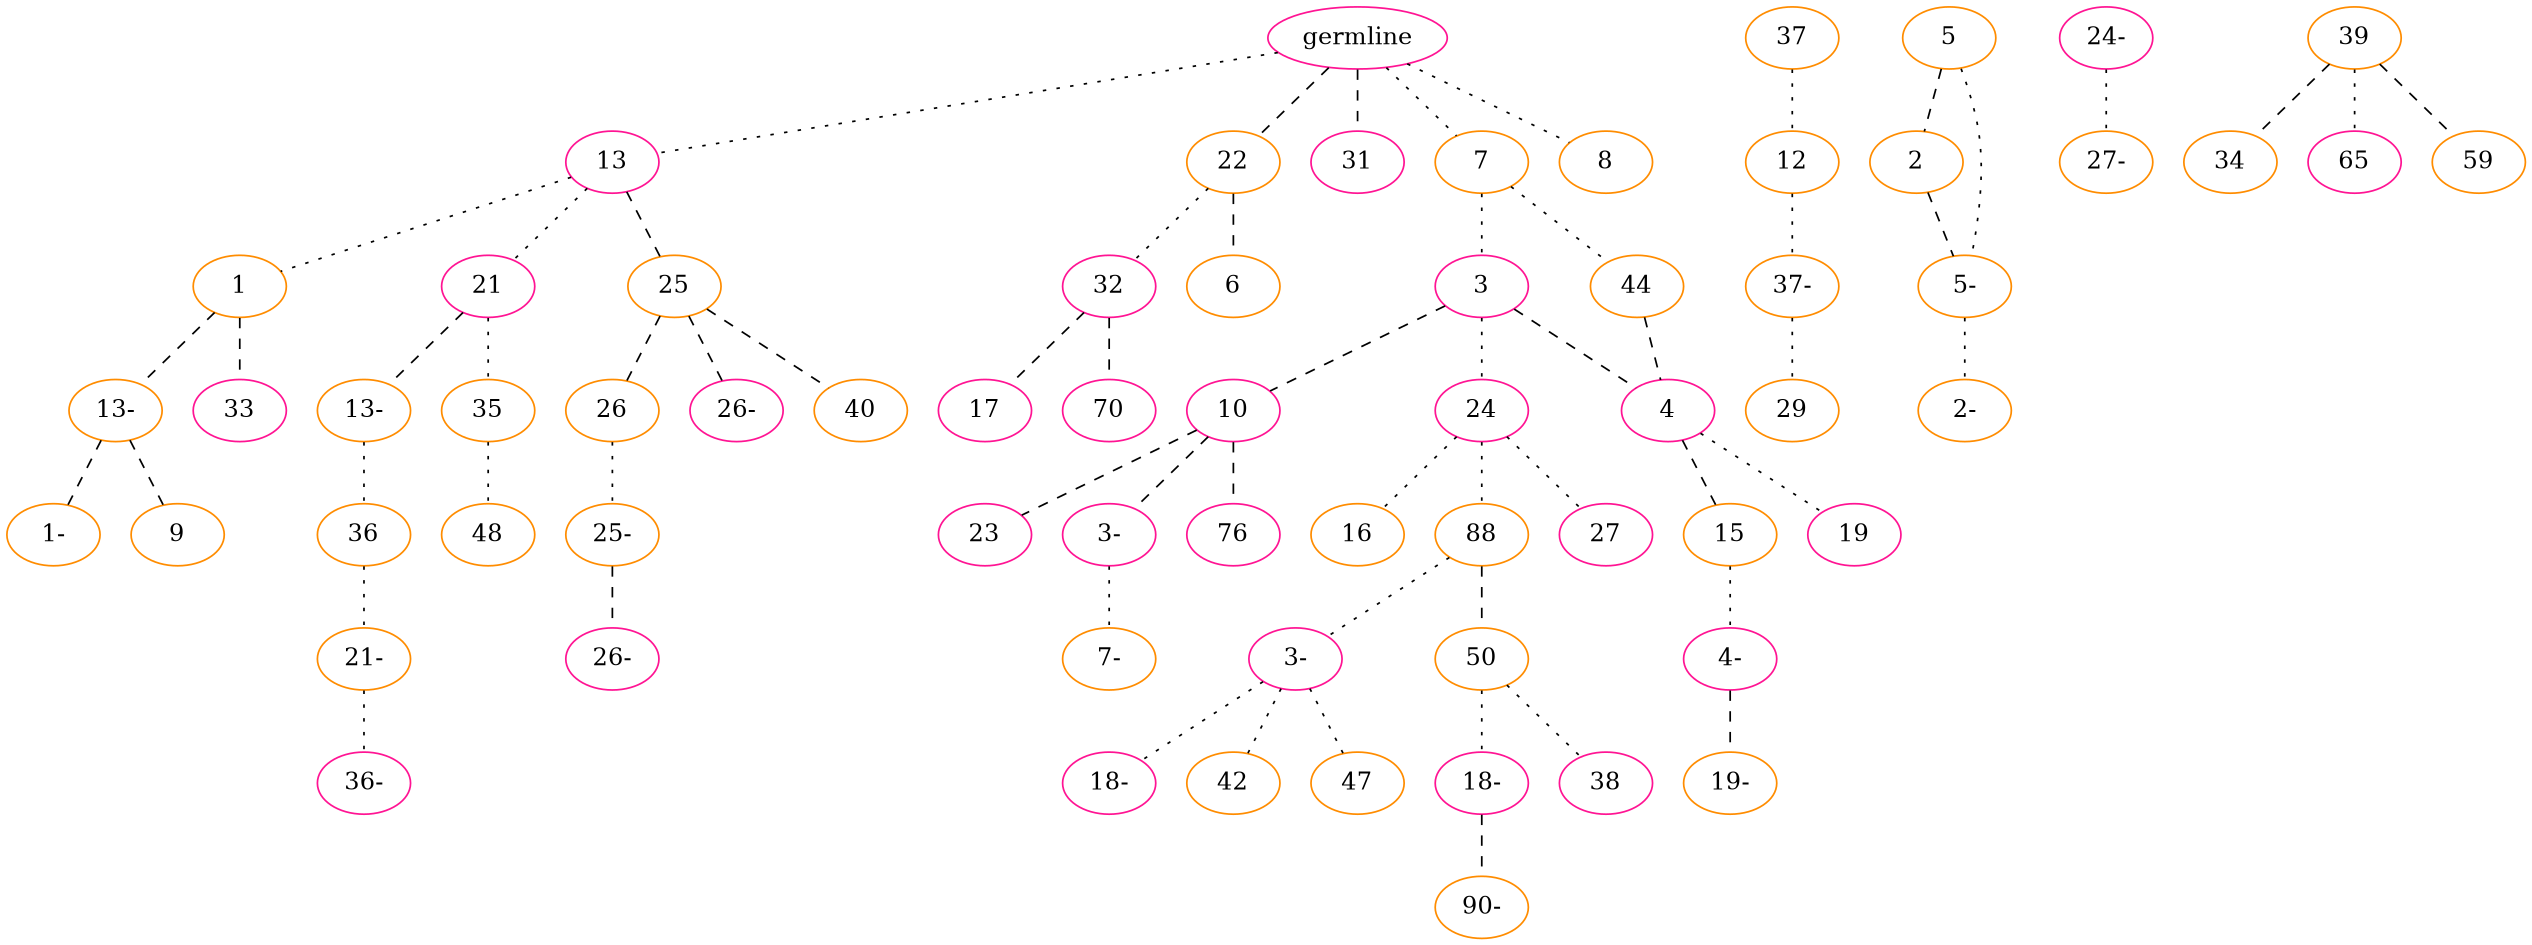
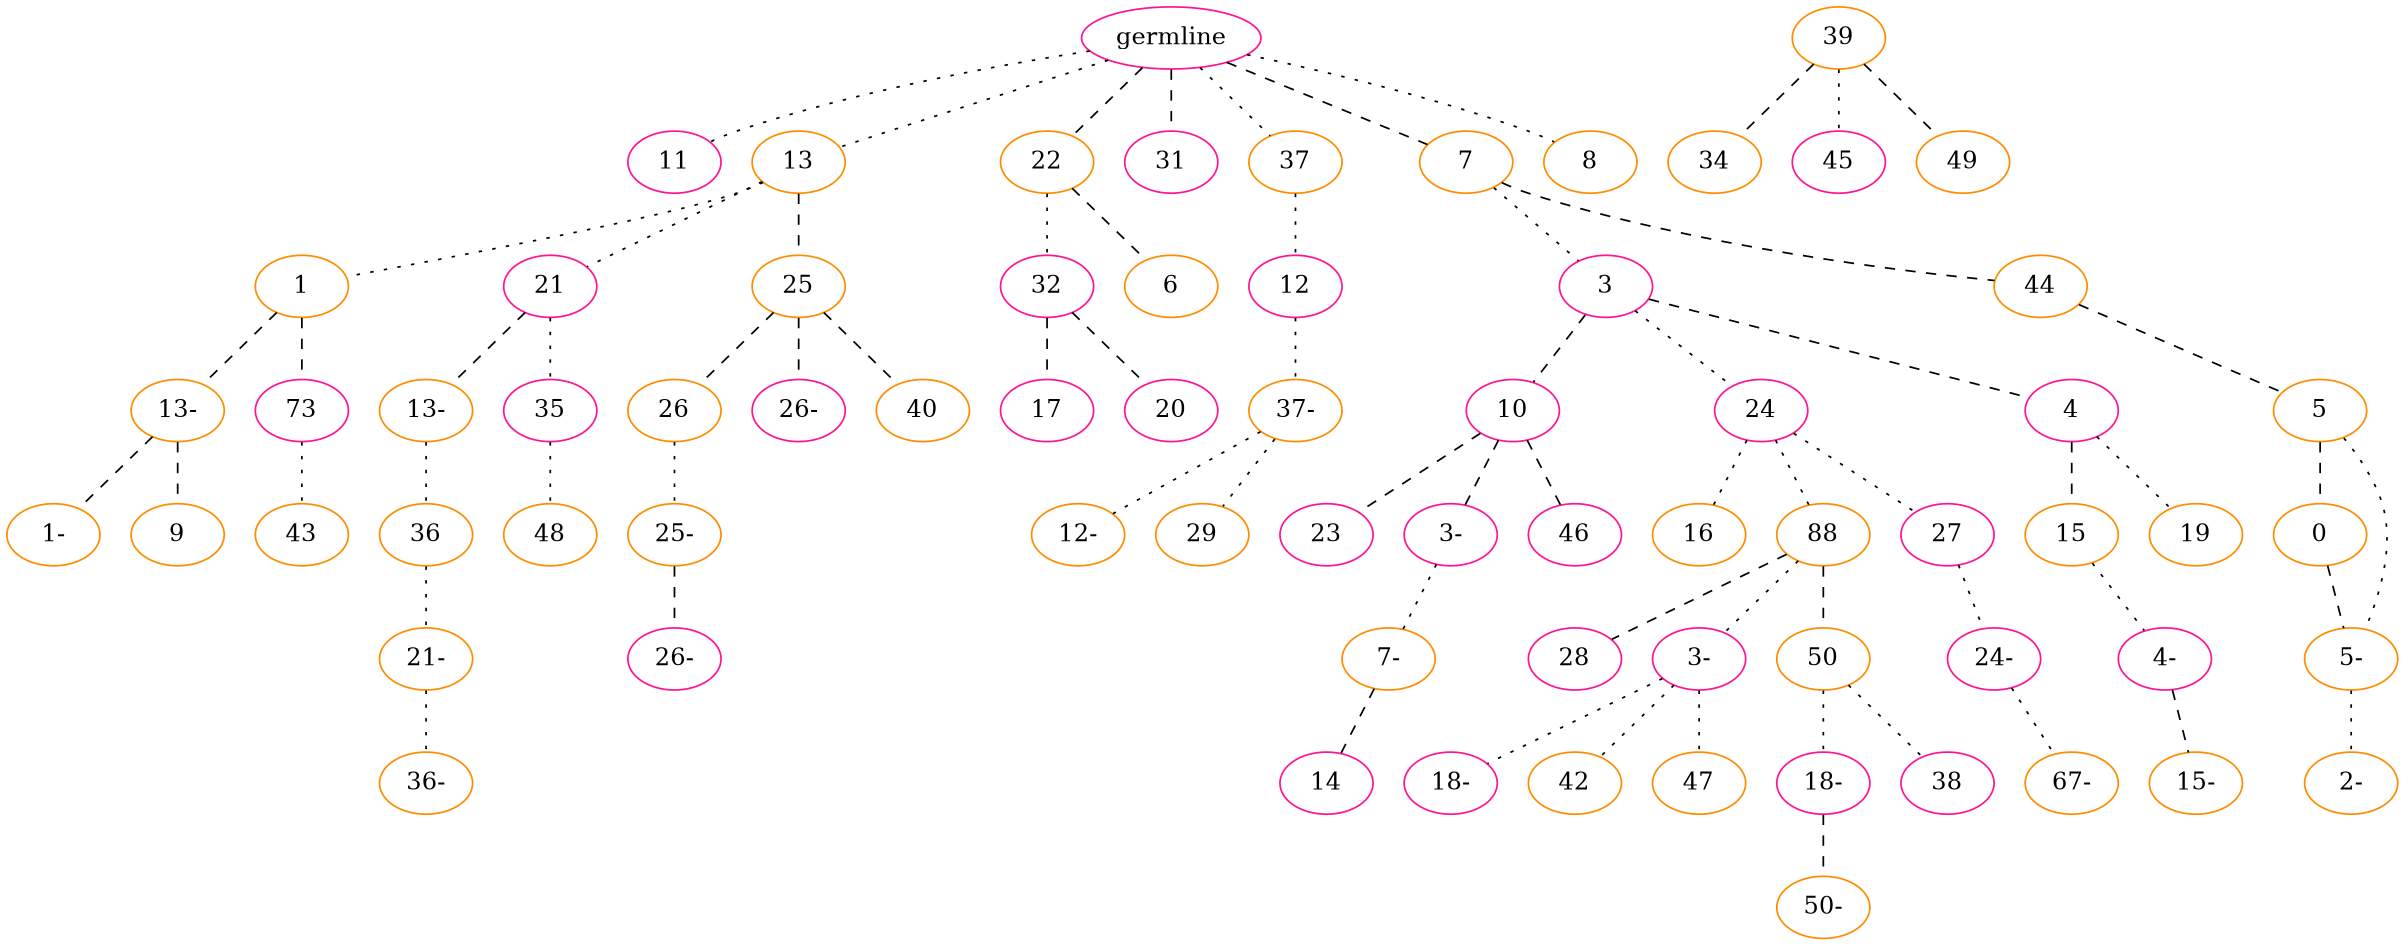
none -> (1235, 102)
(1421, 102) -> (1327, 103)
(612, 162) -> (799, 162)
none -> (674, 162)
(1792, 162) -> (1295, 286)
(1916, 162) -> (2320, 535)
(2106, 162) -> (2072, 783)
(2355, 162) -> (1839, 162)
(2479, 162) -> (1963, 162)
(1559, 224) -> (1745, 245)
(1653, 349) -> (2180, 348)
(240, 411) -> (302, 411)
(488, 411) -> (550, 411)
(1109, 411) -> (1171, 411)
none -> (302, 535)
none -> (1078, 535)
(1233, 535) -> (1575, 535)
(1854, 535) -> (2196, 535)
none -> (1971, 597)
none -> (1575, 659)
(364, 783) -> (426, 783)
none -> (1327, 783)
(1730, 783) -> (2196, 783)
(1482, 907) -> (1823, 907)
